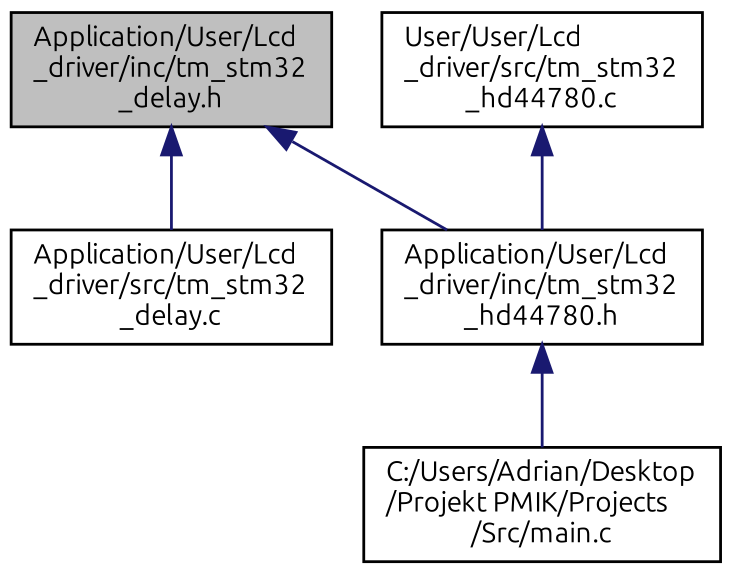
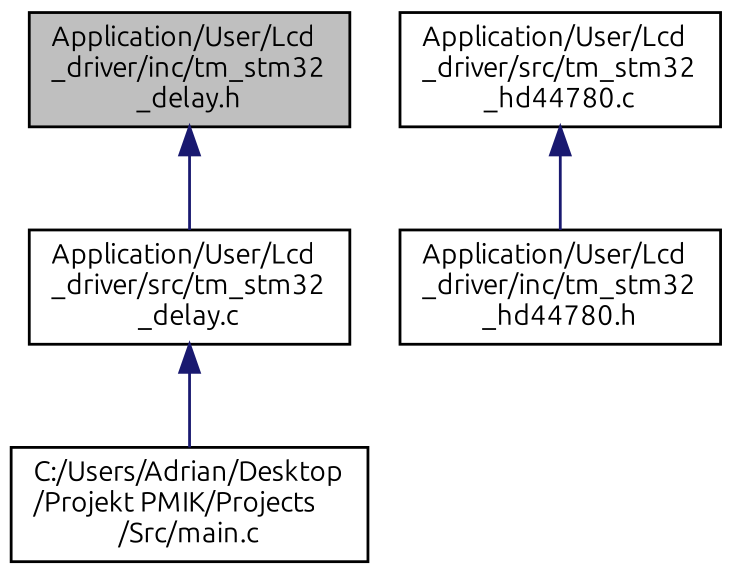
(542, 70) -> (560, 70)
(370, 186) -> none
(542, 410) -> (190, 410)
